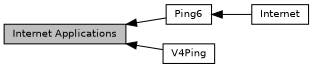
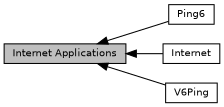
(237, 14) -> (150, 54)
(189, 54) -> (191, 93)
